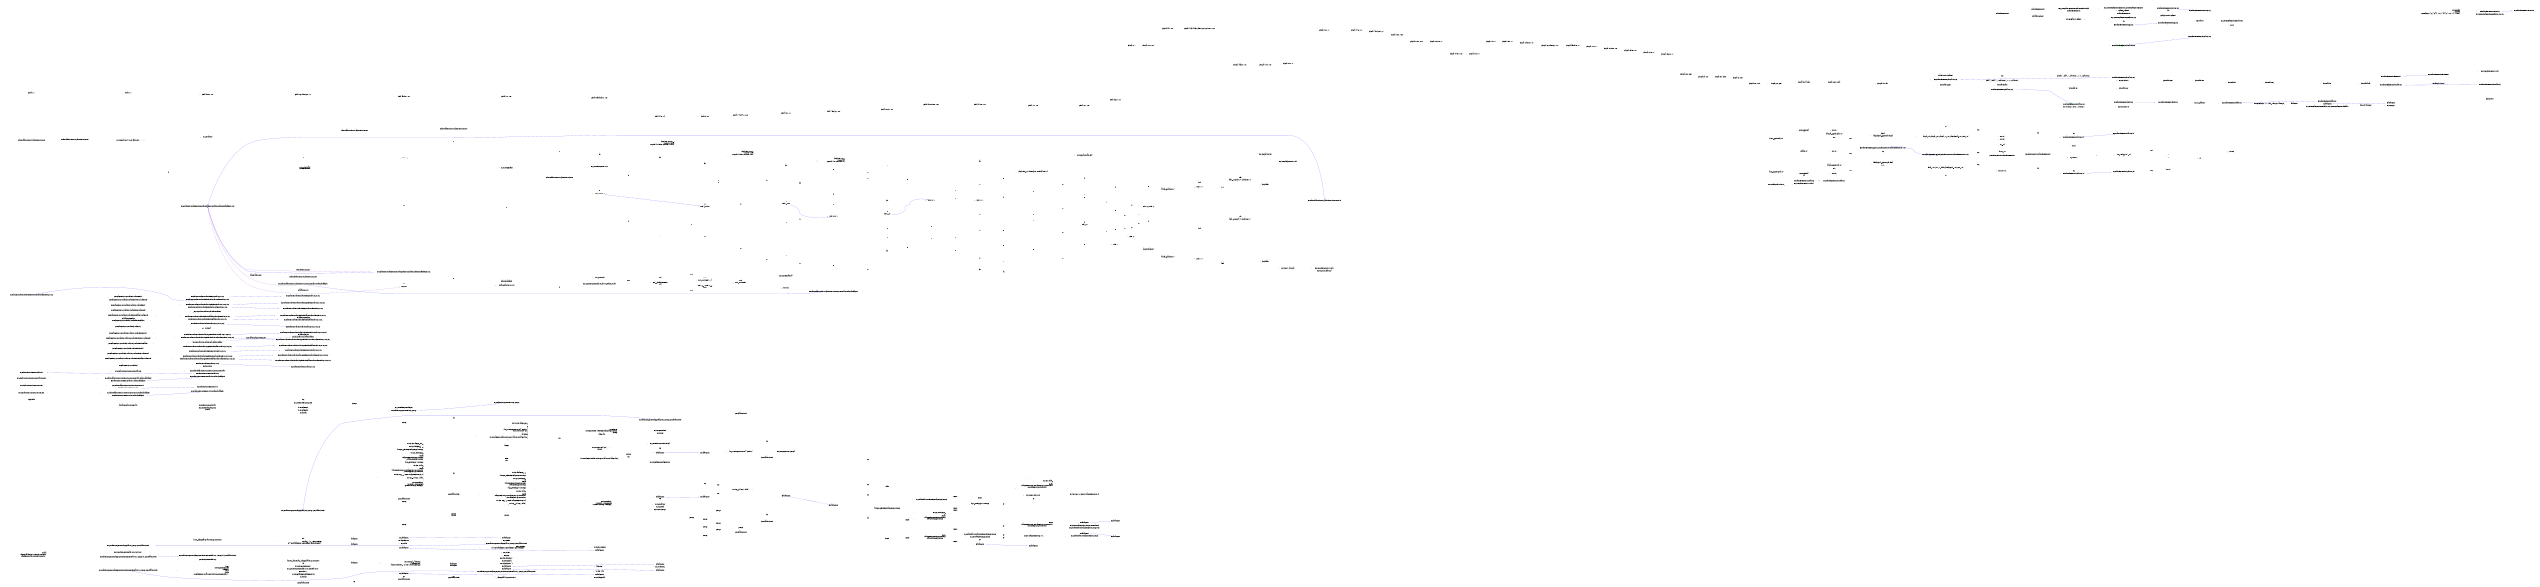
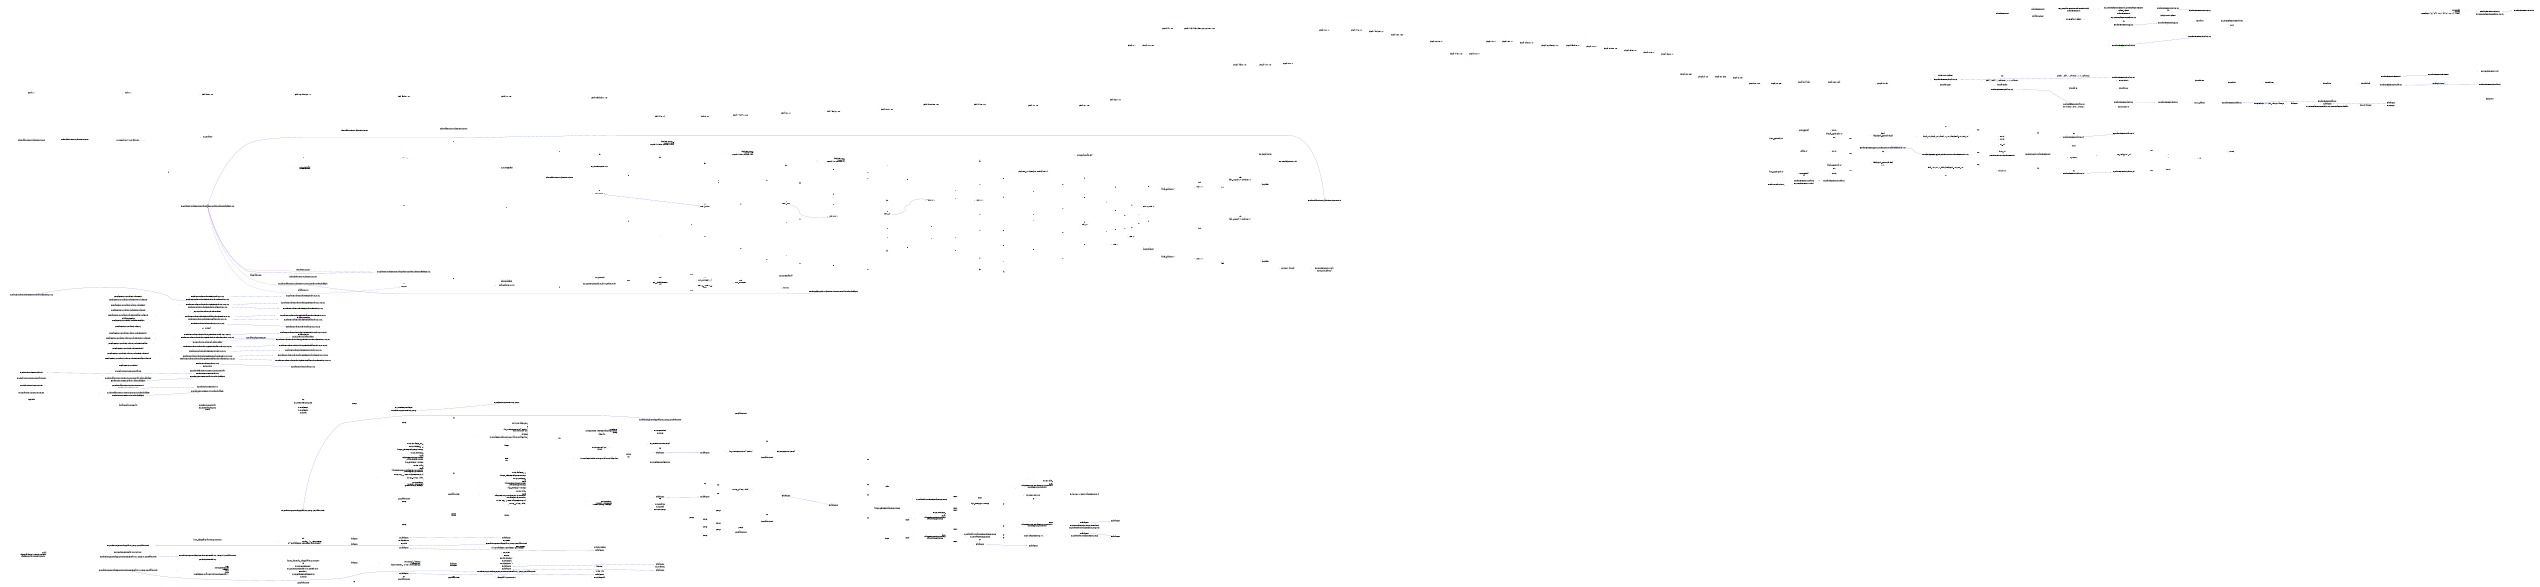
(1417, 42) -> none
(2168, 81) -> none
(1776, 185) -> (1776, 185)
